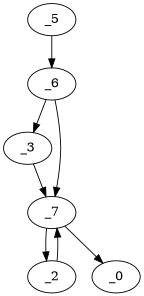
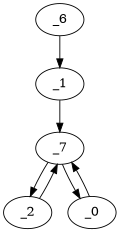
(52, 20) -> none
(61, 144) -> (83, 183)
(28, 148) -> (60, 84)
